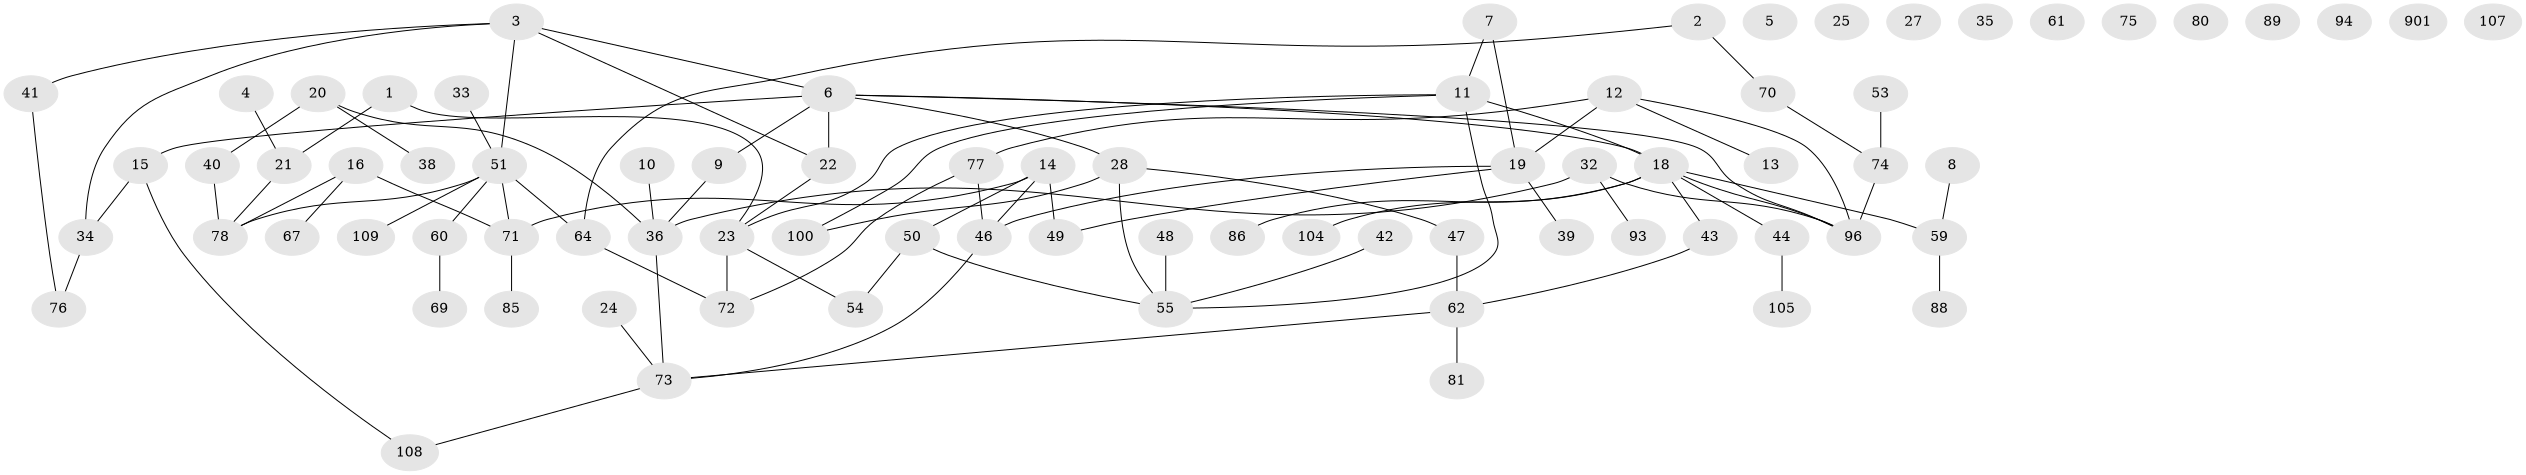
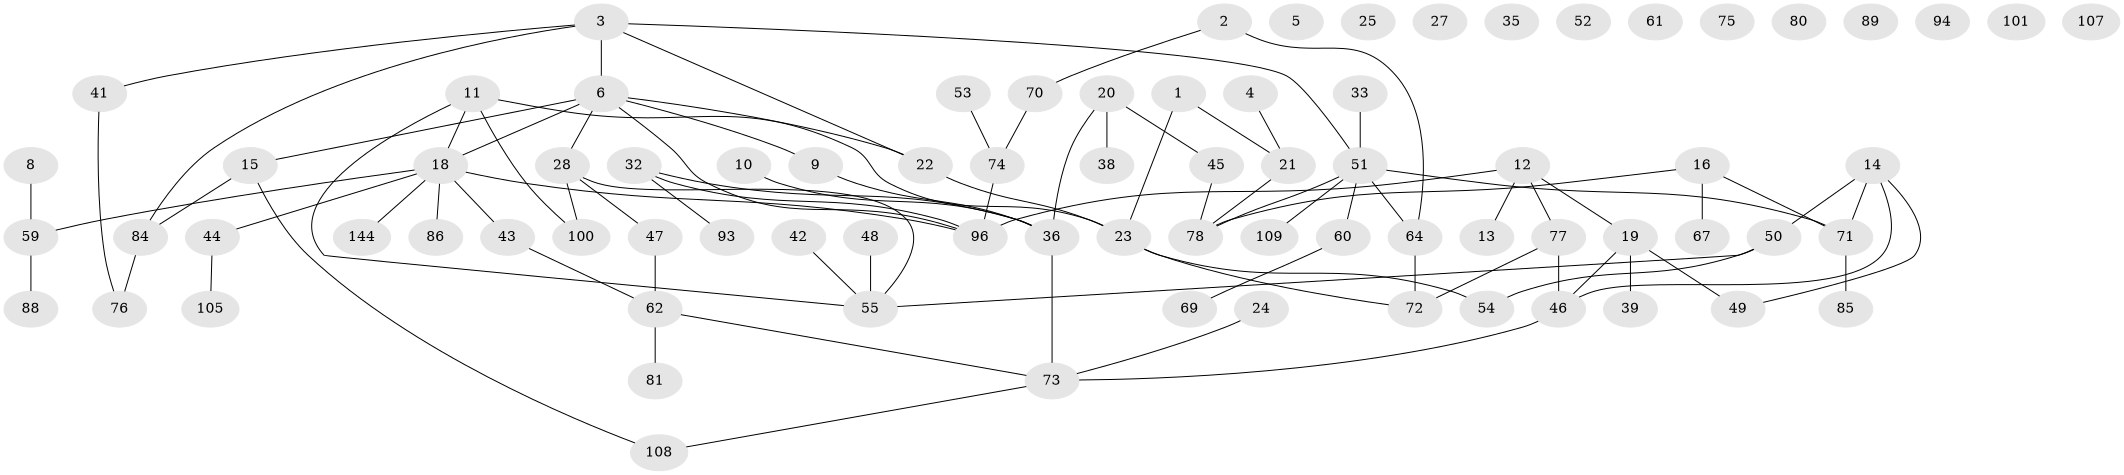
(1490, 22) -> none
none -> (1584, 22)
(2418, 22) -> (2016, 22)
(212, 166) -> (1217, 166)
(86, 237) -> (141, 237)
(1311, 237) -> (362, 237)
